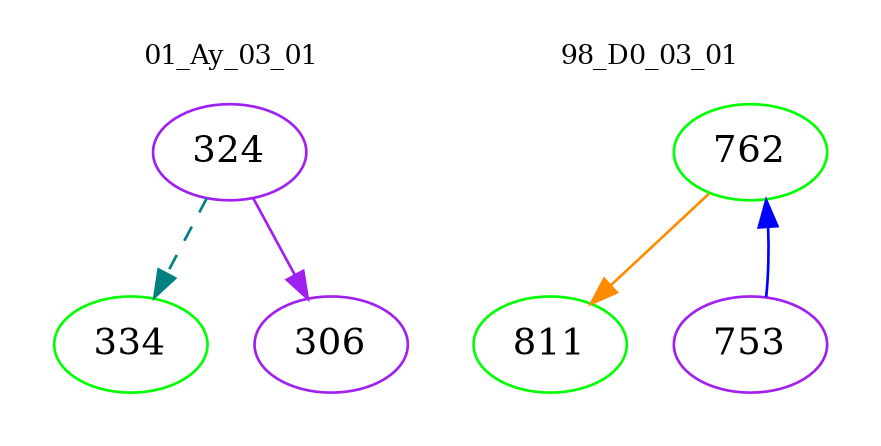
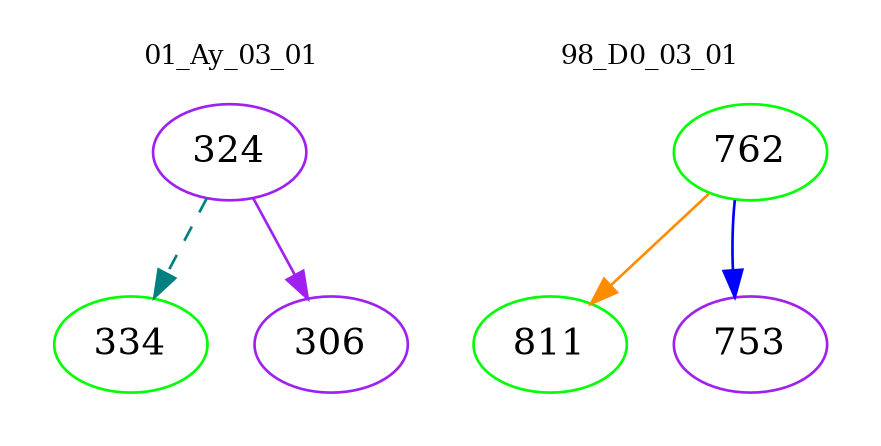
(768, 262) -> (733, 235)
